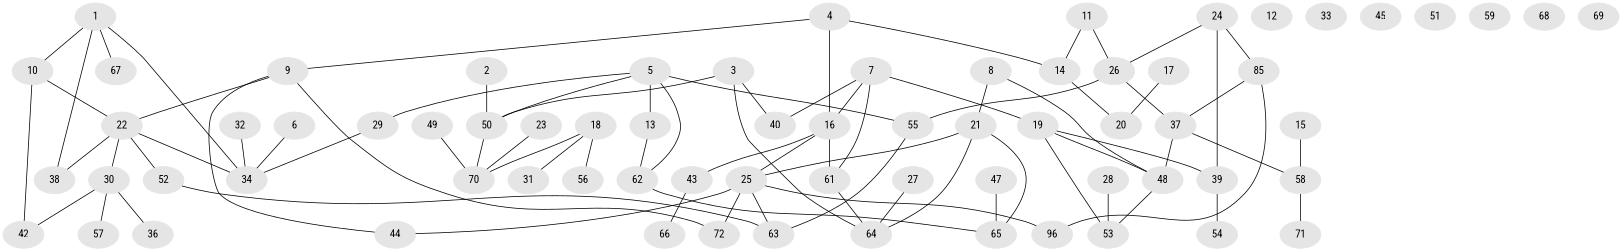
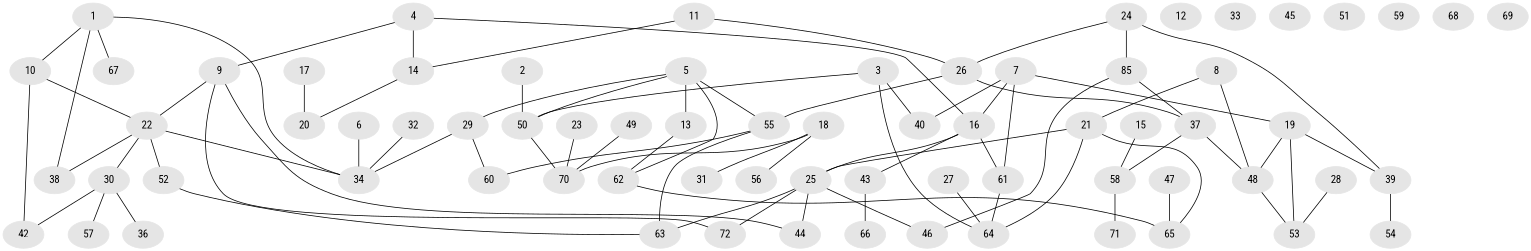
none -> (489, 180)
(1052, 235) -> (927, 235)
